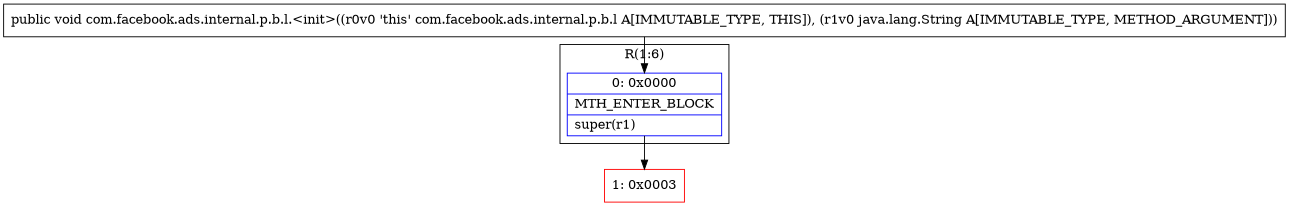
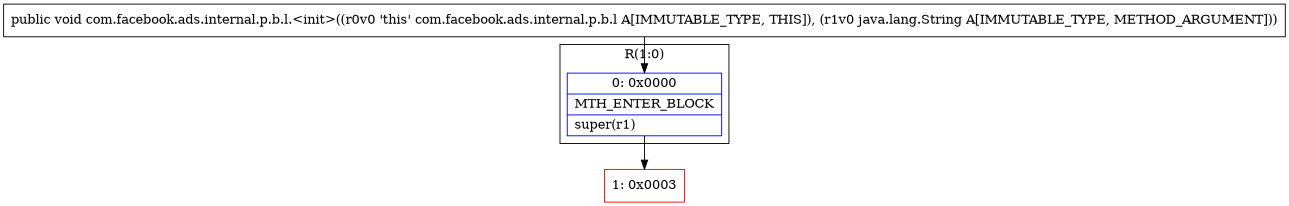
(644, 55) -> (644, 55)
